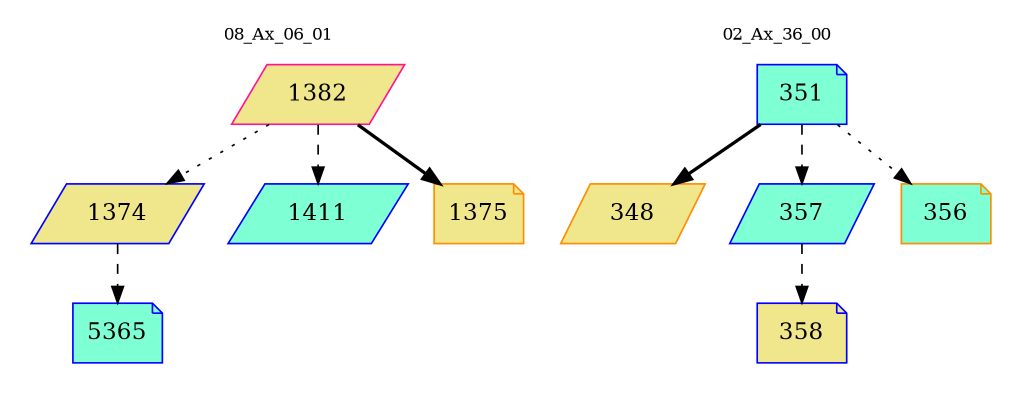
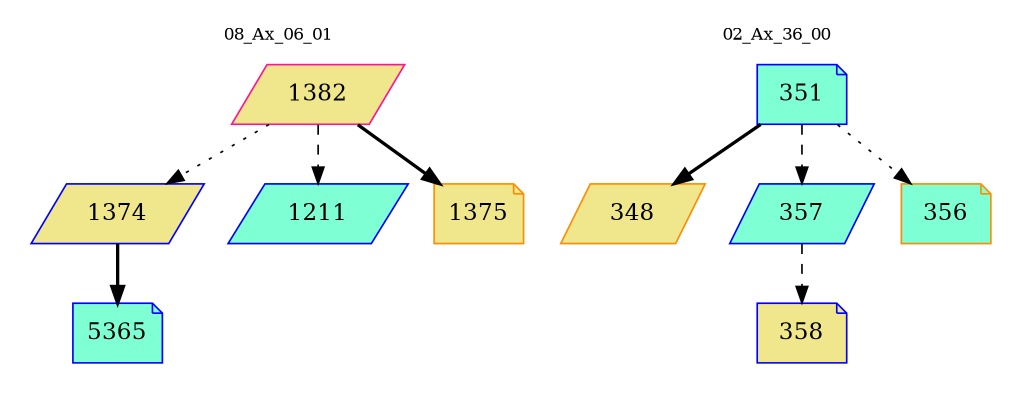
(318, 214) -> (318, 214)
(118, 265) -> (118, 265)
